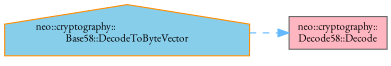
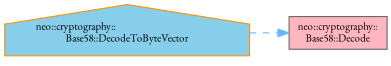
(338, 33) -> (338, 33)
